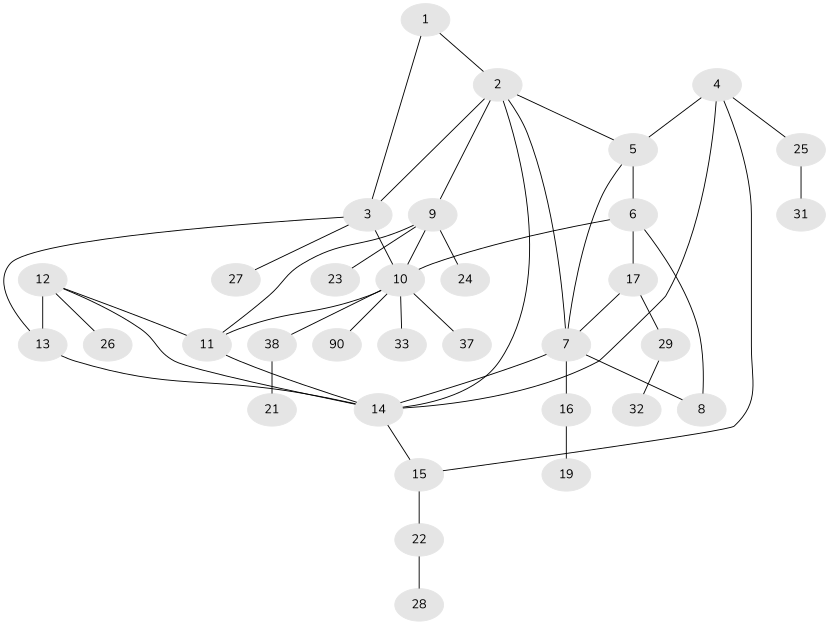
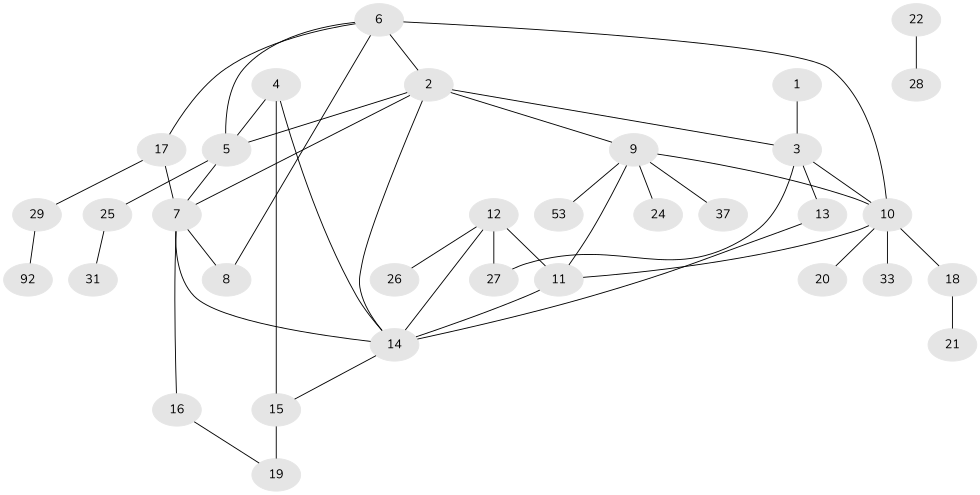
(462, 52) -> (404, 52)
(759, 117) -> (163, 185)
(335, 280) -> (559, 215)
(43, 312) -> (494, 247)
(434, 312) -> (678, 182)
(272, 345) -> (952, 280)
(337, 345) -> (822, 280)
(637, 410) -> (28, 280)
(419, 507) -> (276, 442)
